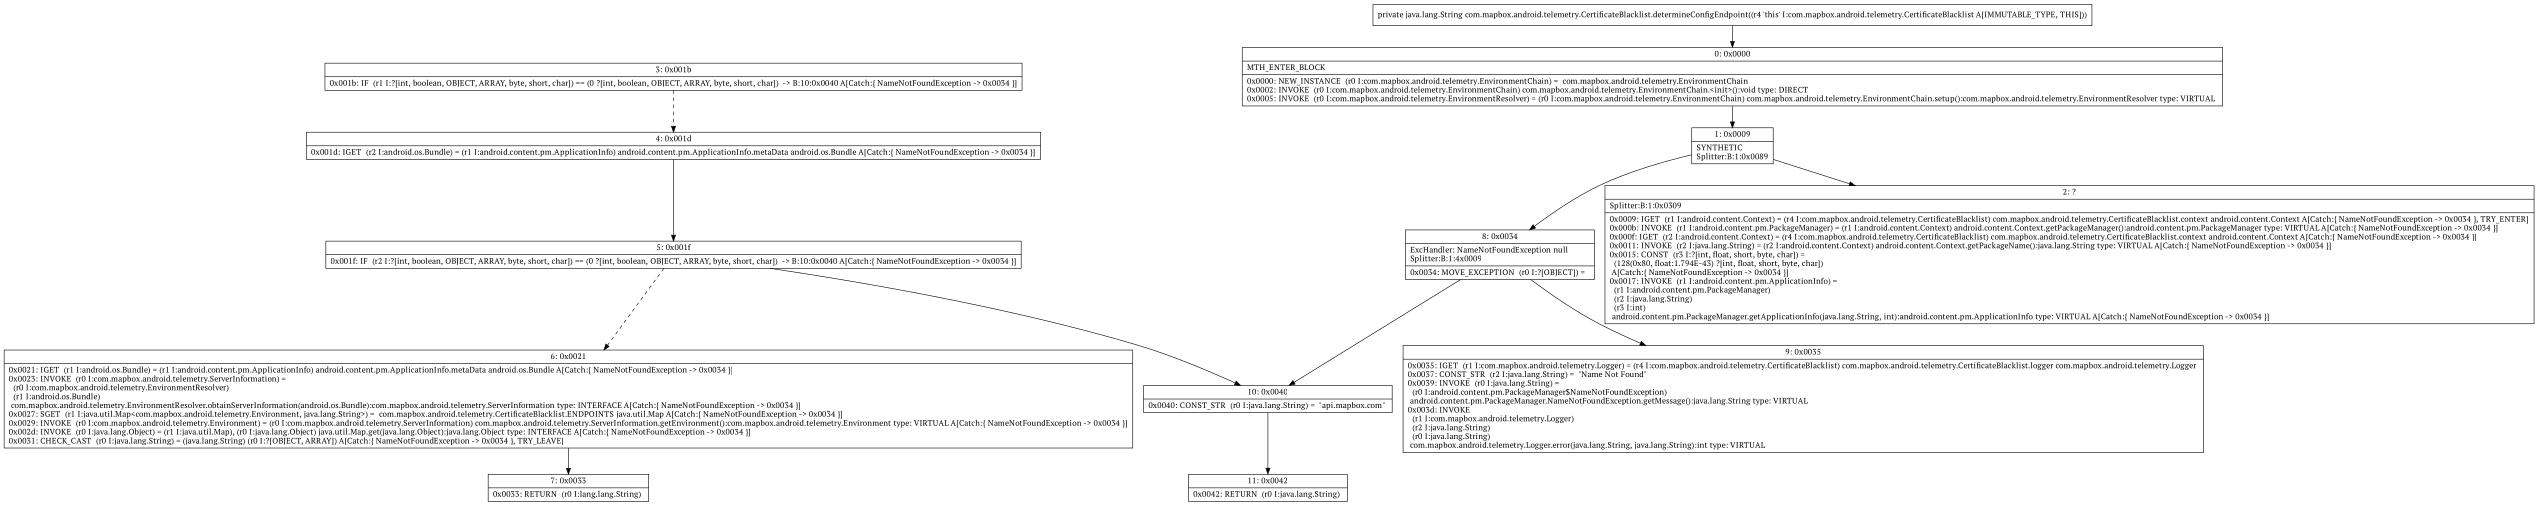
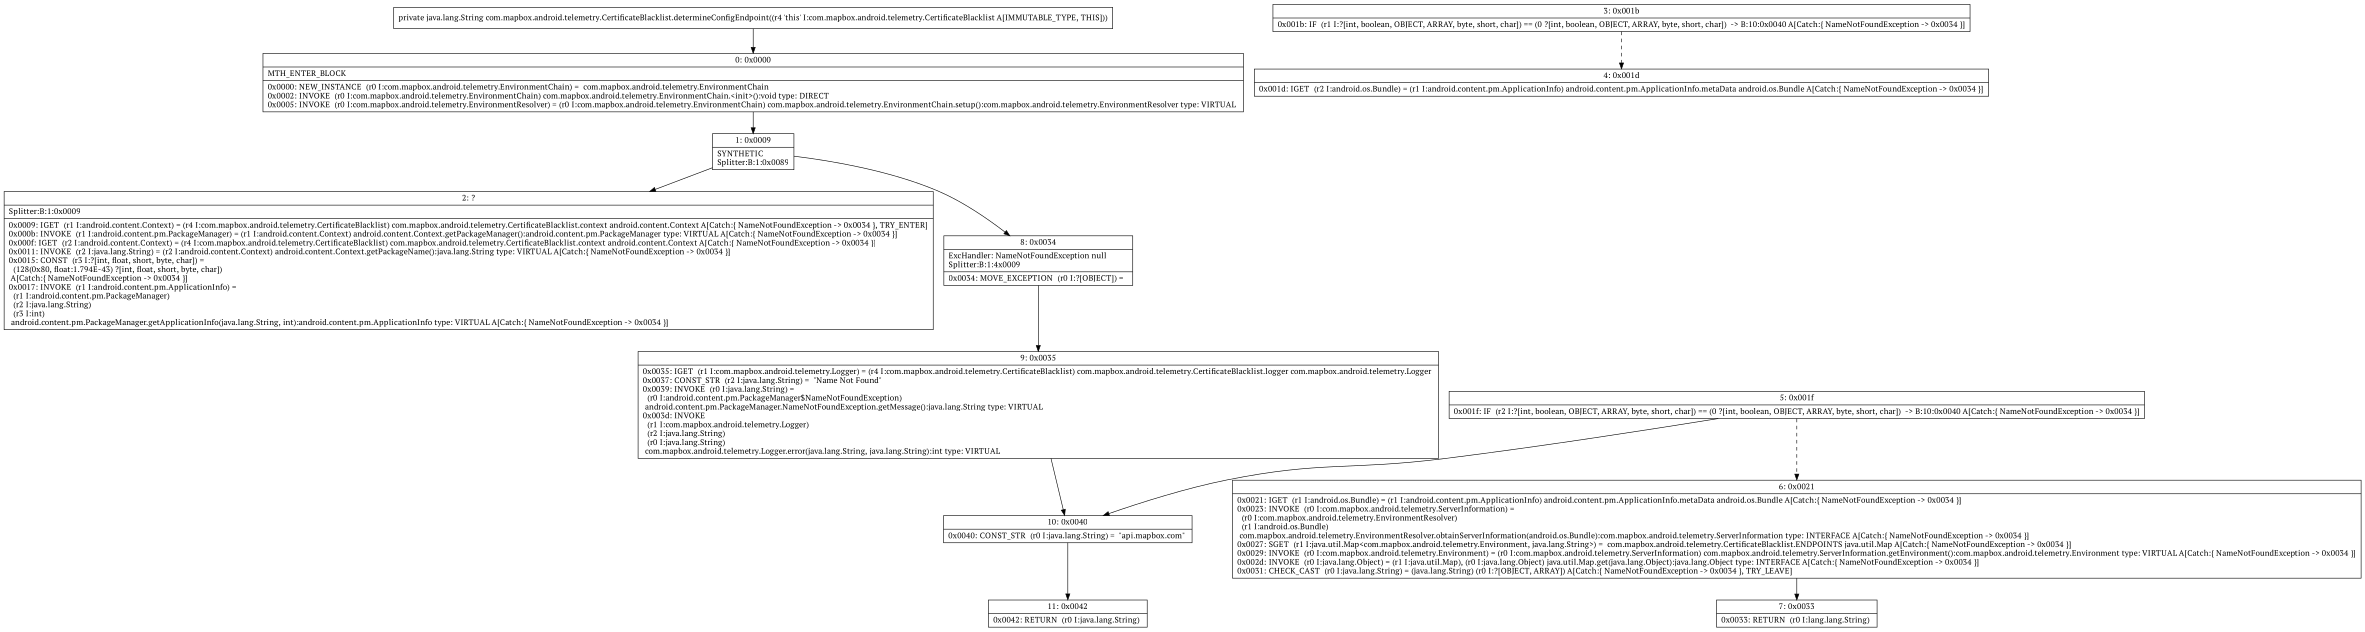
(674, 197) -> none
(1646, 206) -> (45, 212)
(1377, 331) -> (1057, 484)
